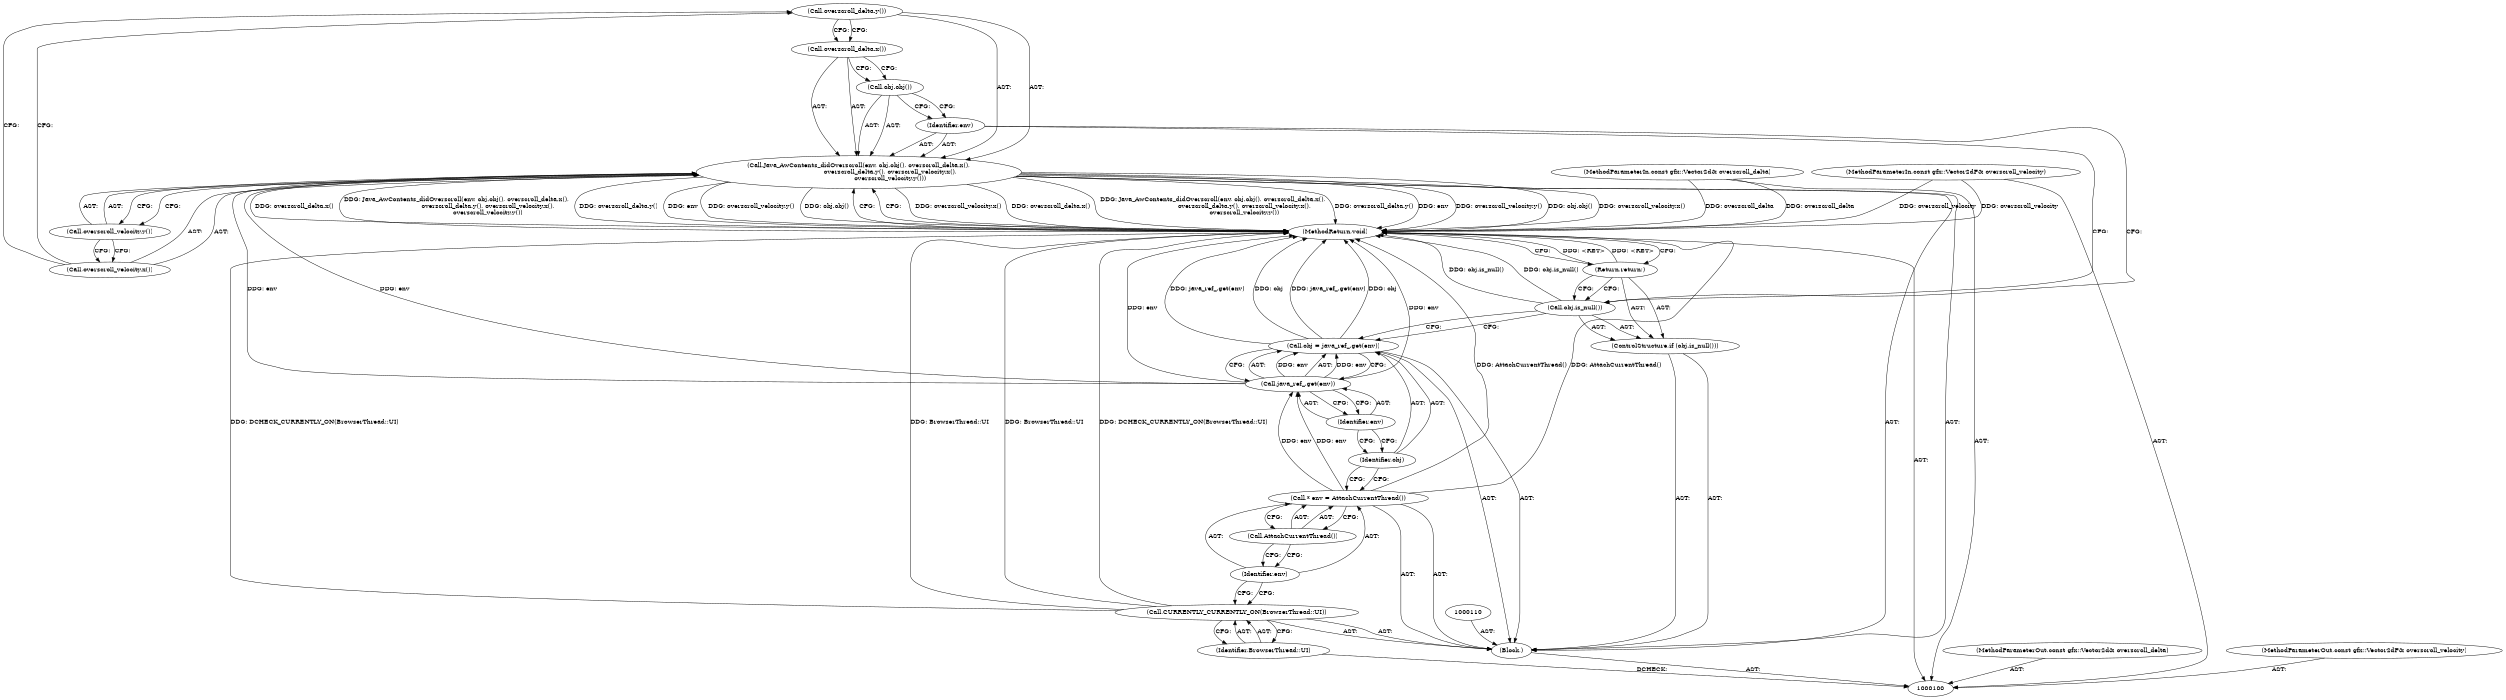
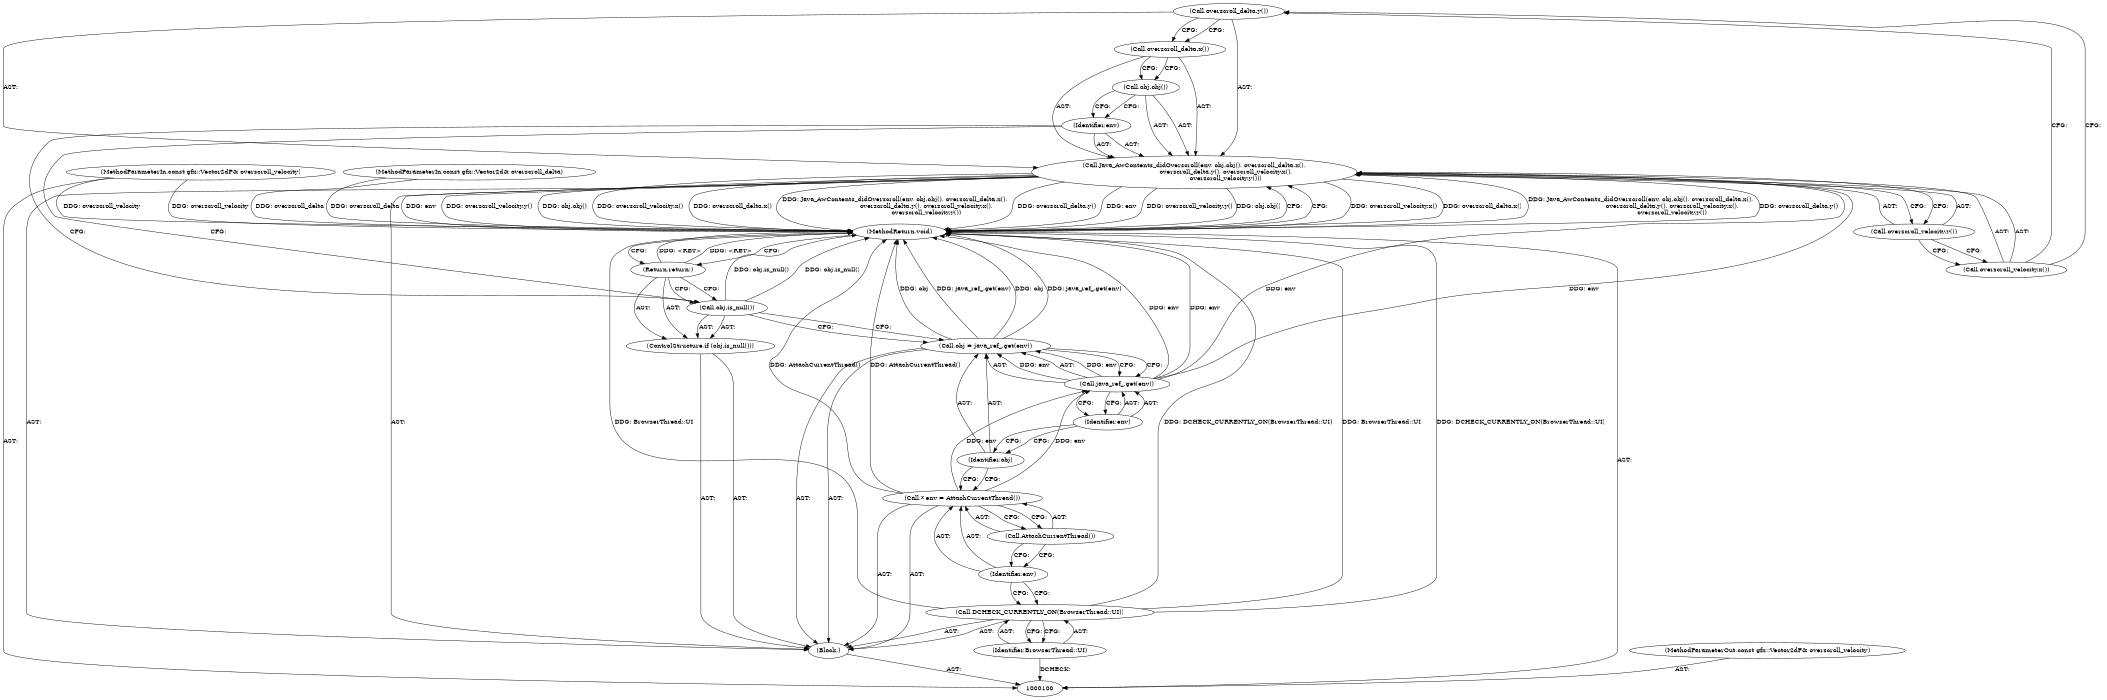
(1974, 319) -> none
(1237, 612) -> (1040, 612)
(1468, 612) -> none
(2072, 651) -> none
